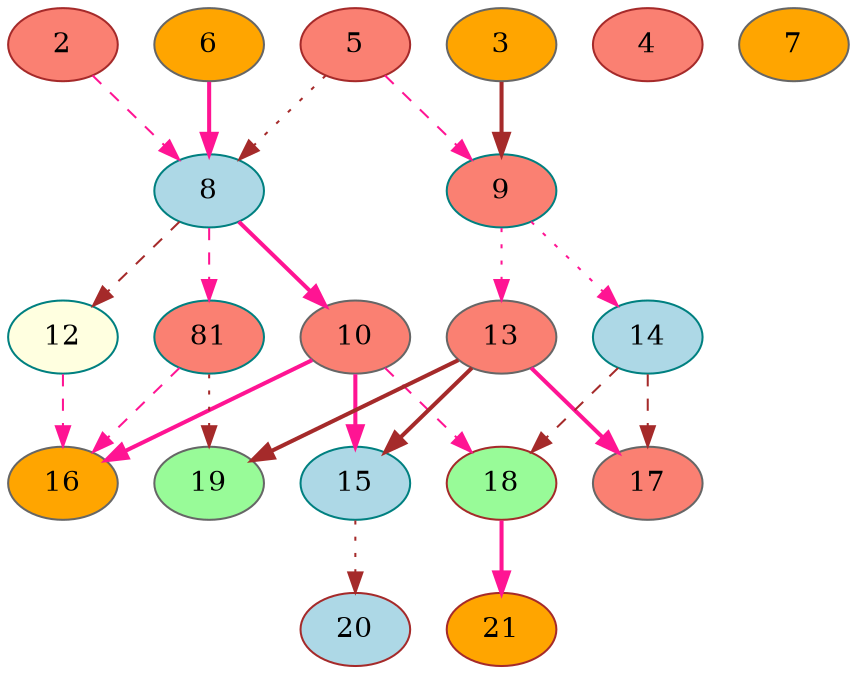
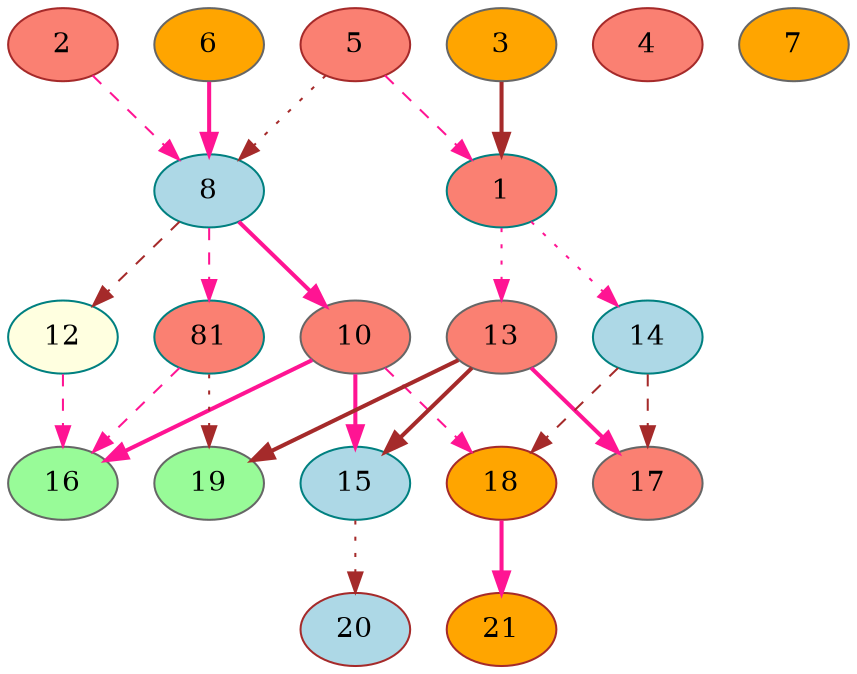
(502, 191) -> (502, 191)
(63, 483) -> (63, 483)
(502, 483) -> (502, 483)
